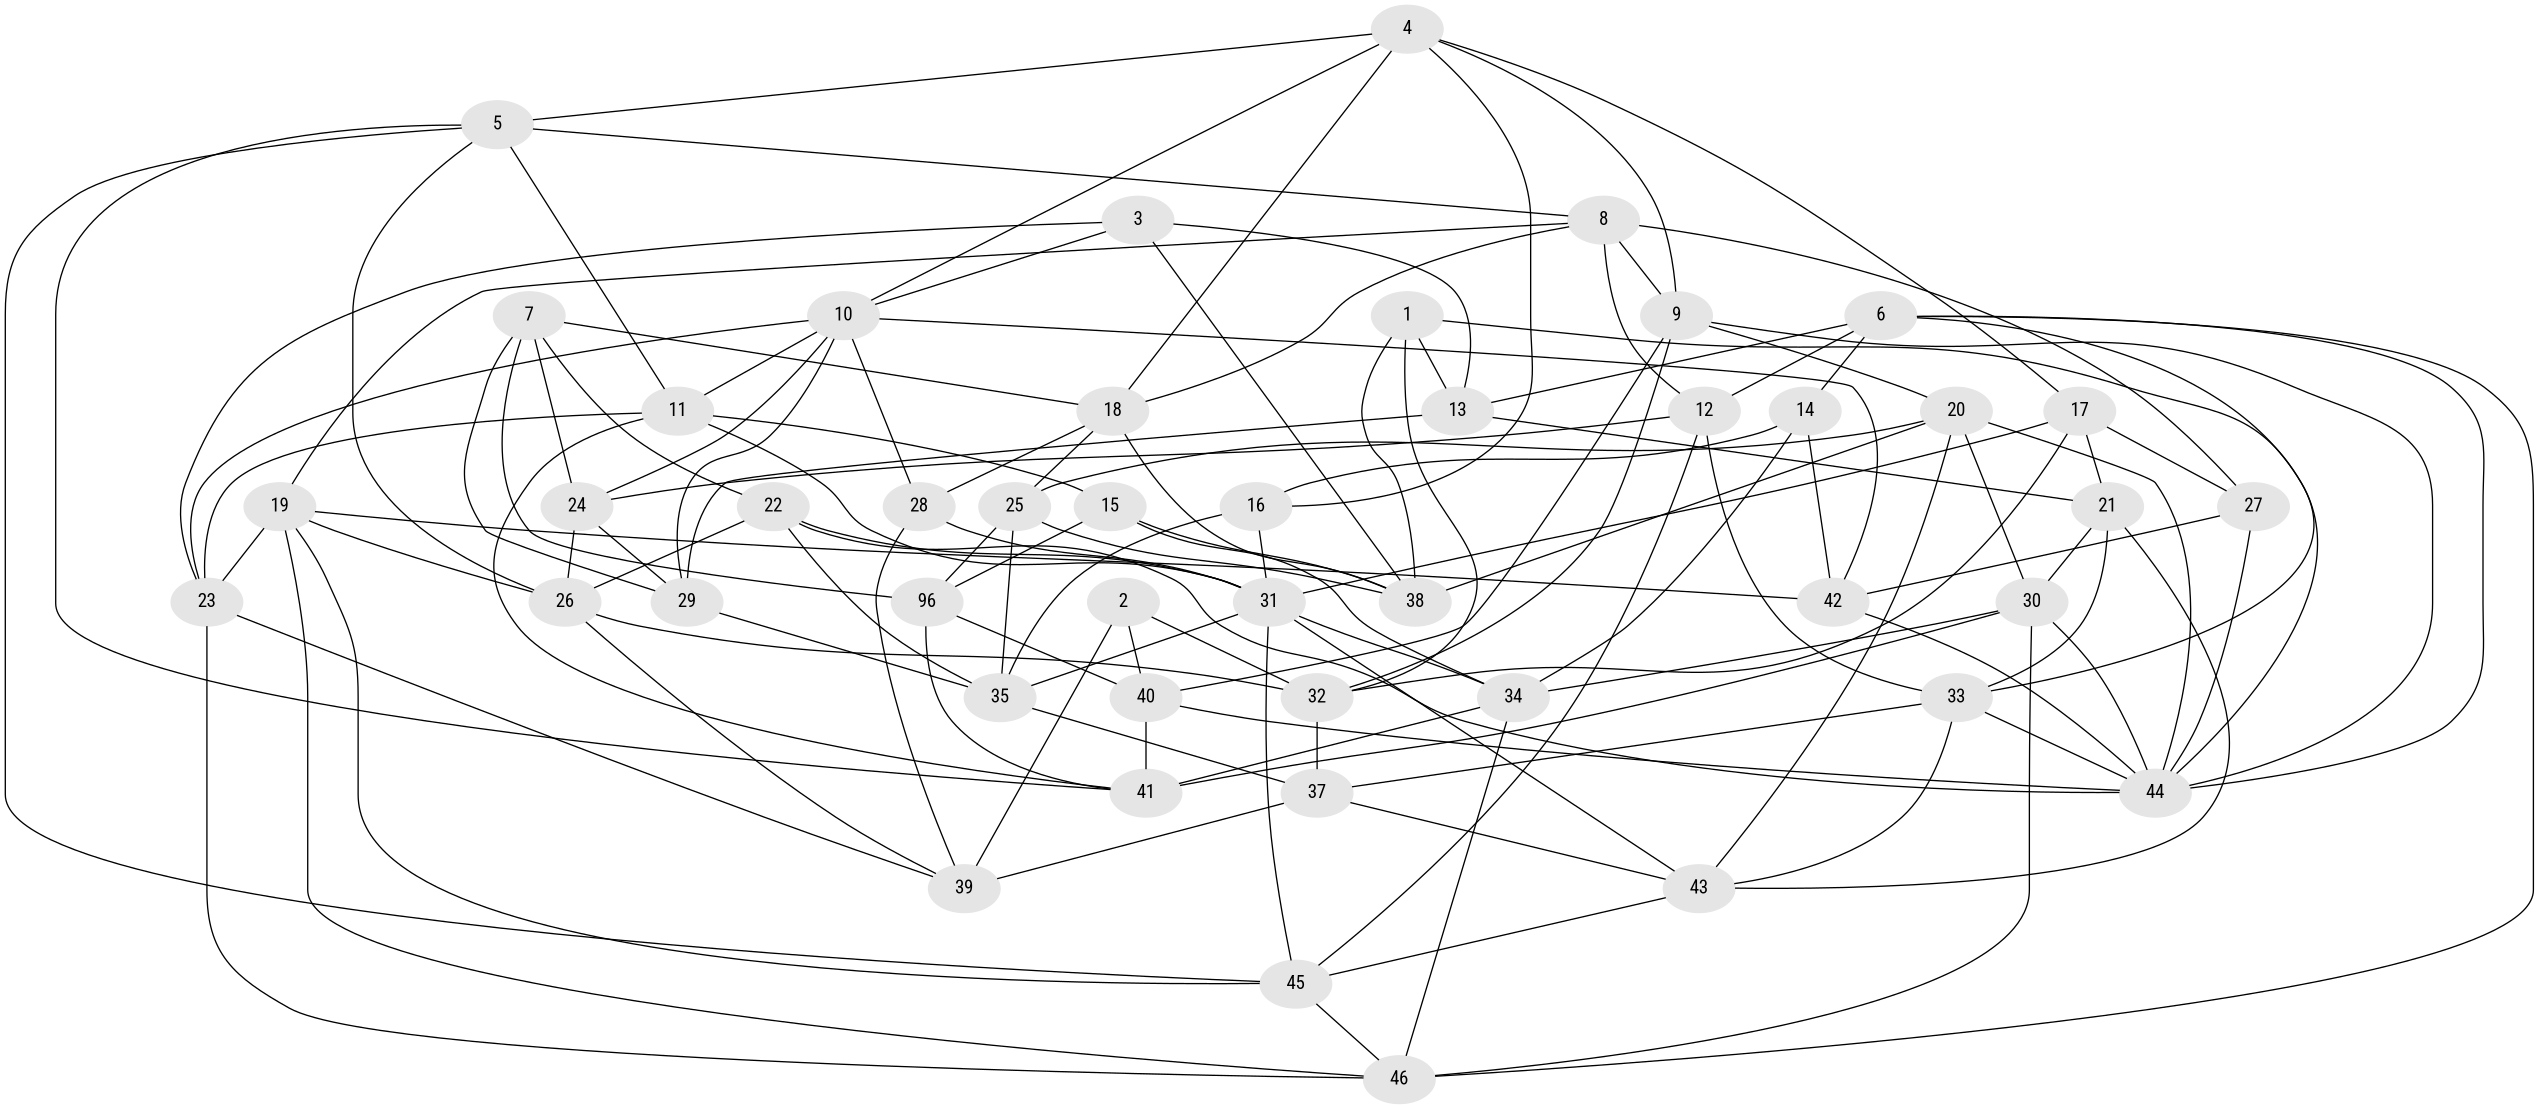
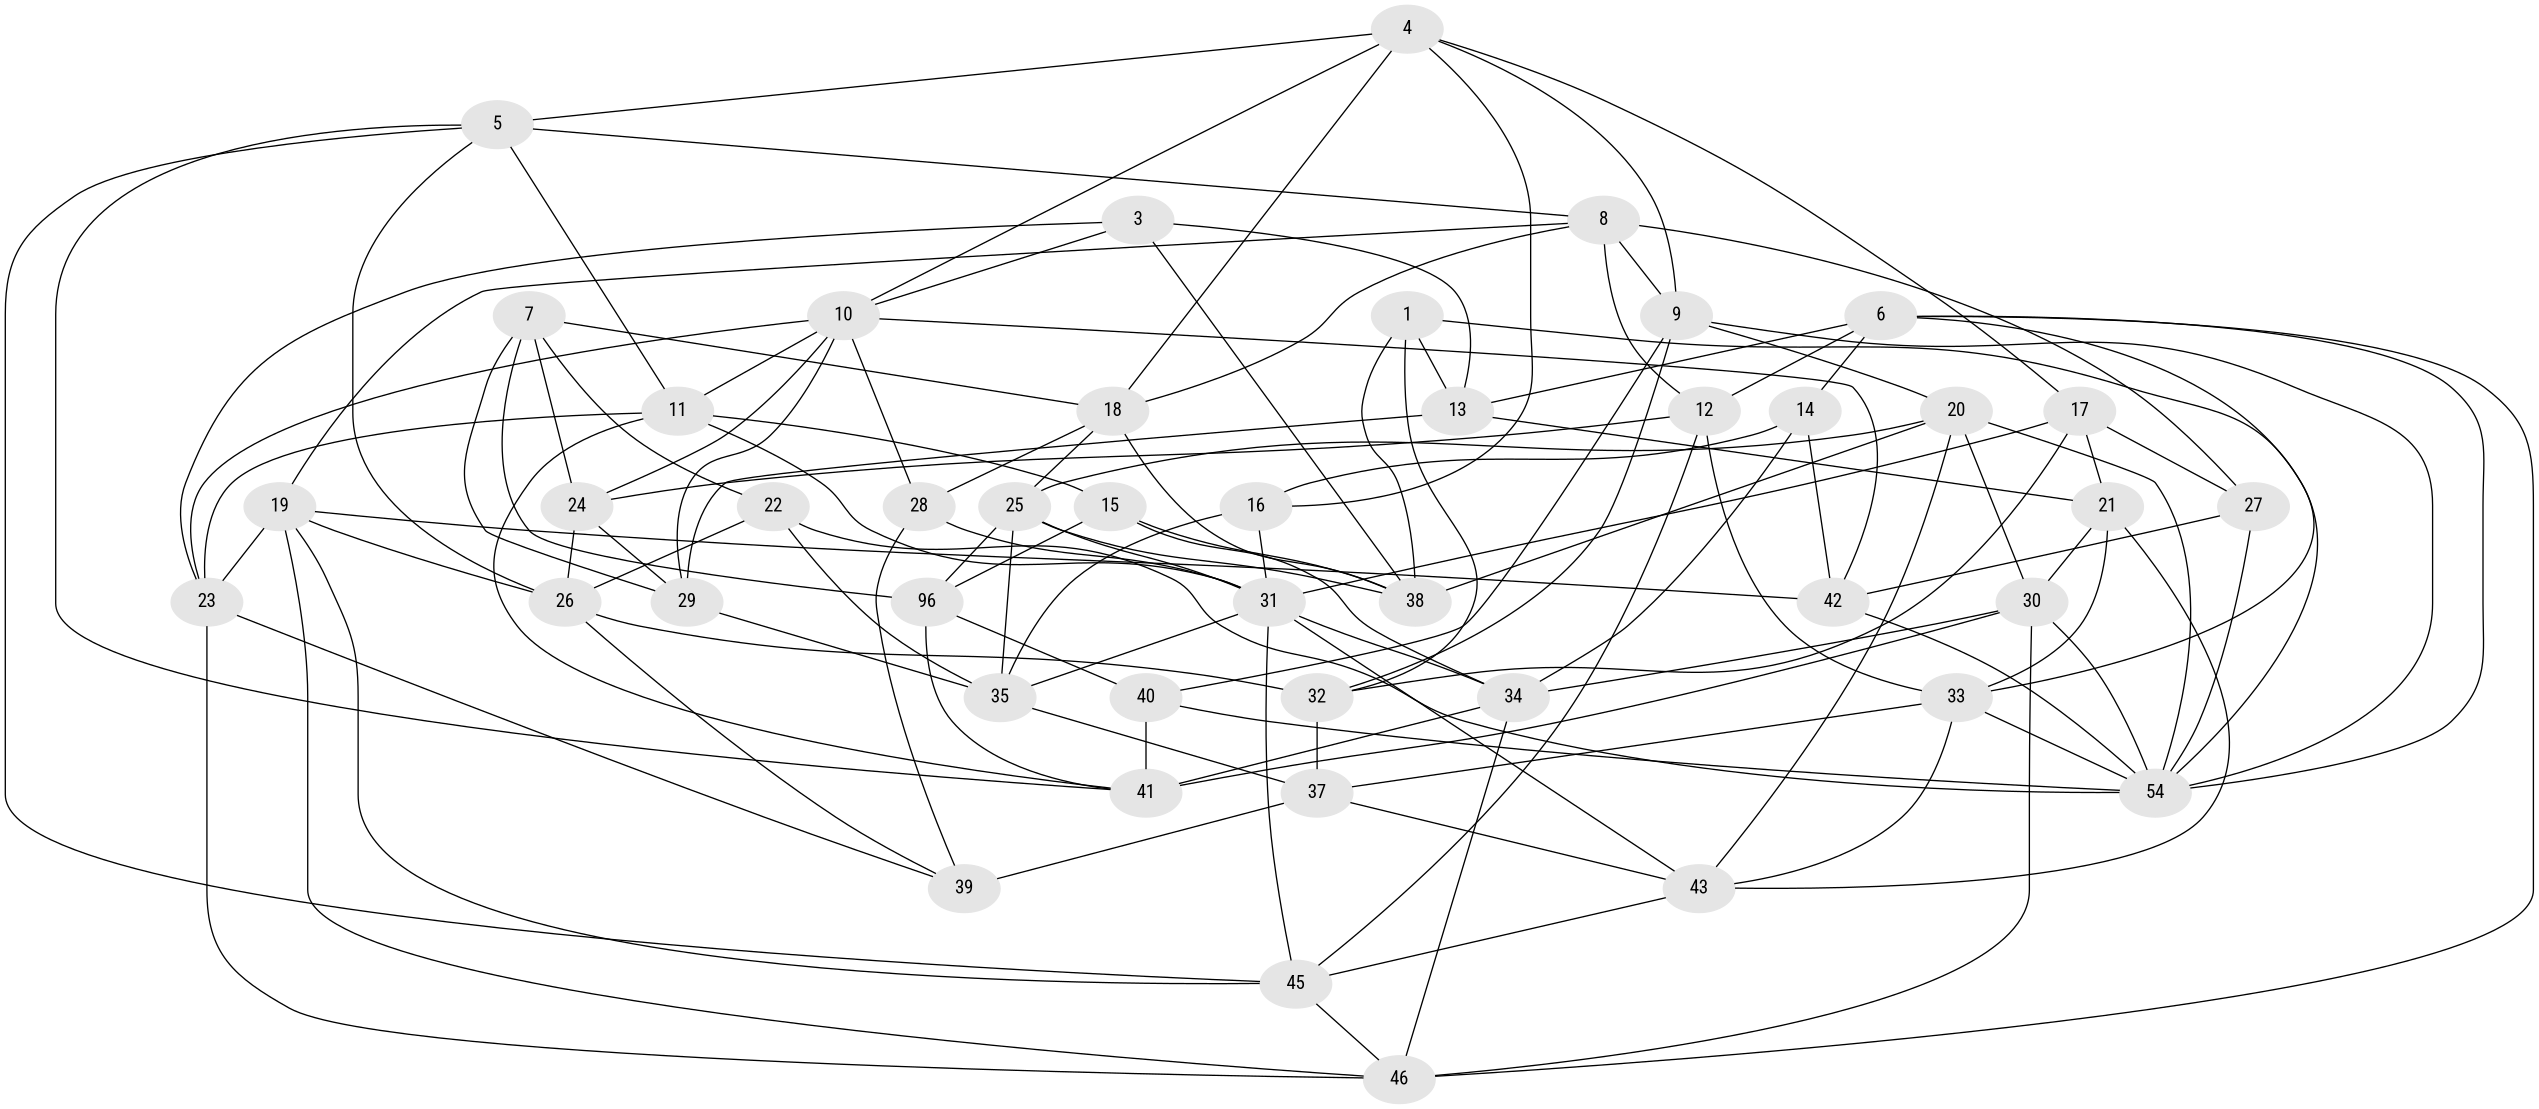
(1021, 554) -> (1141, 556)
(1123, 602) -> none
(2155, 793) -> (2155, 793)
